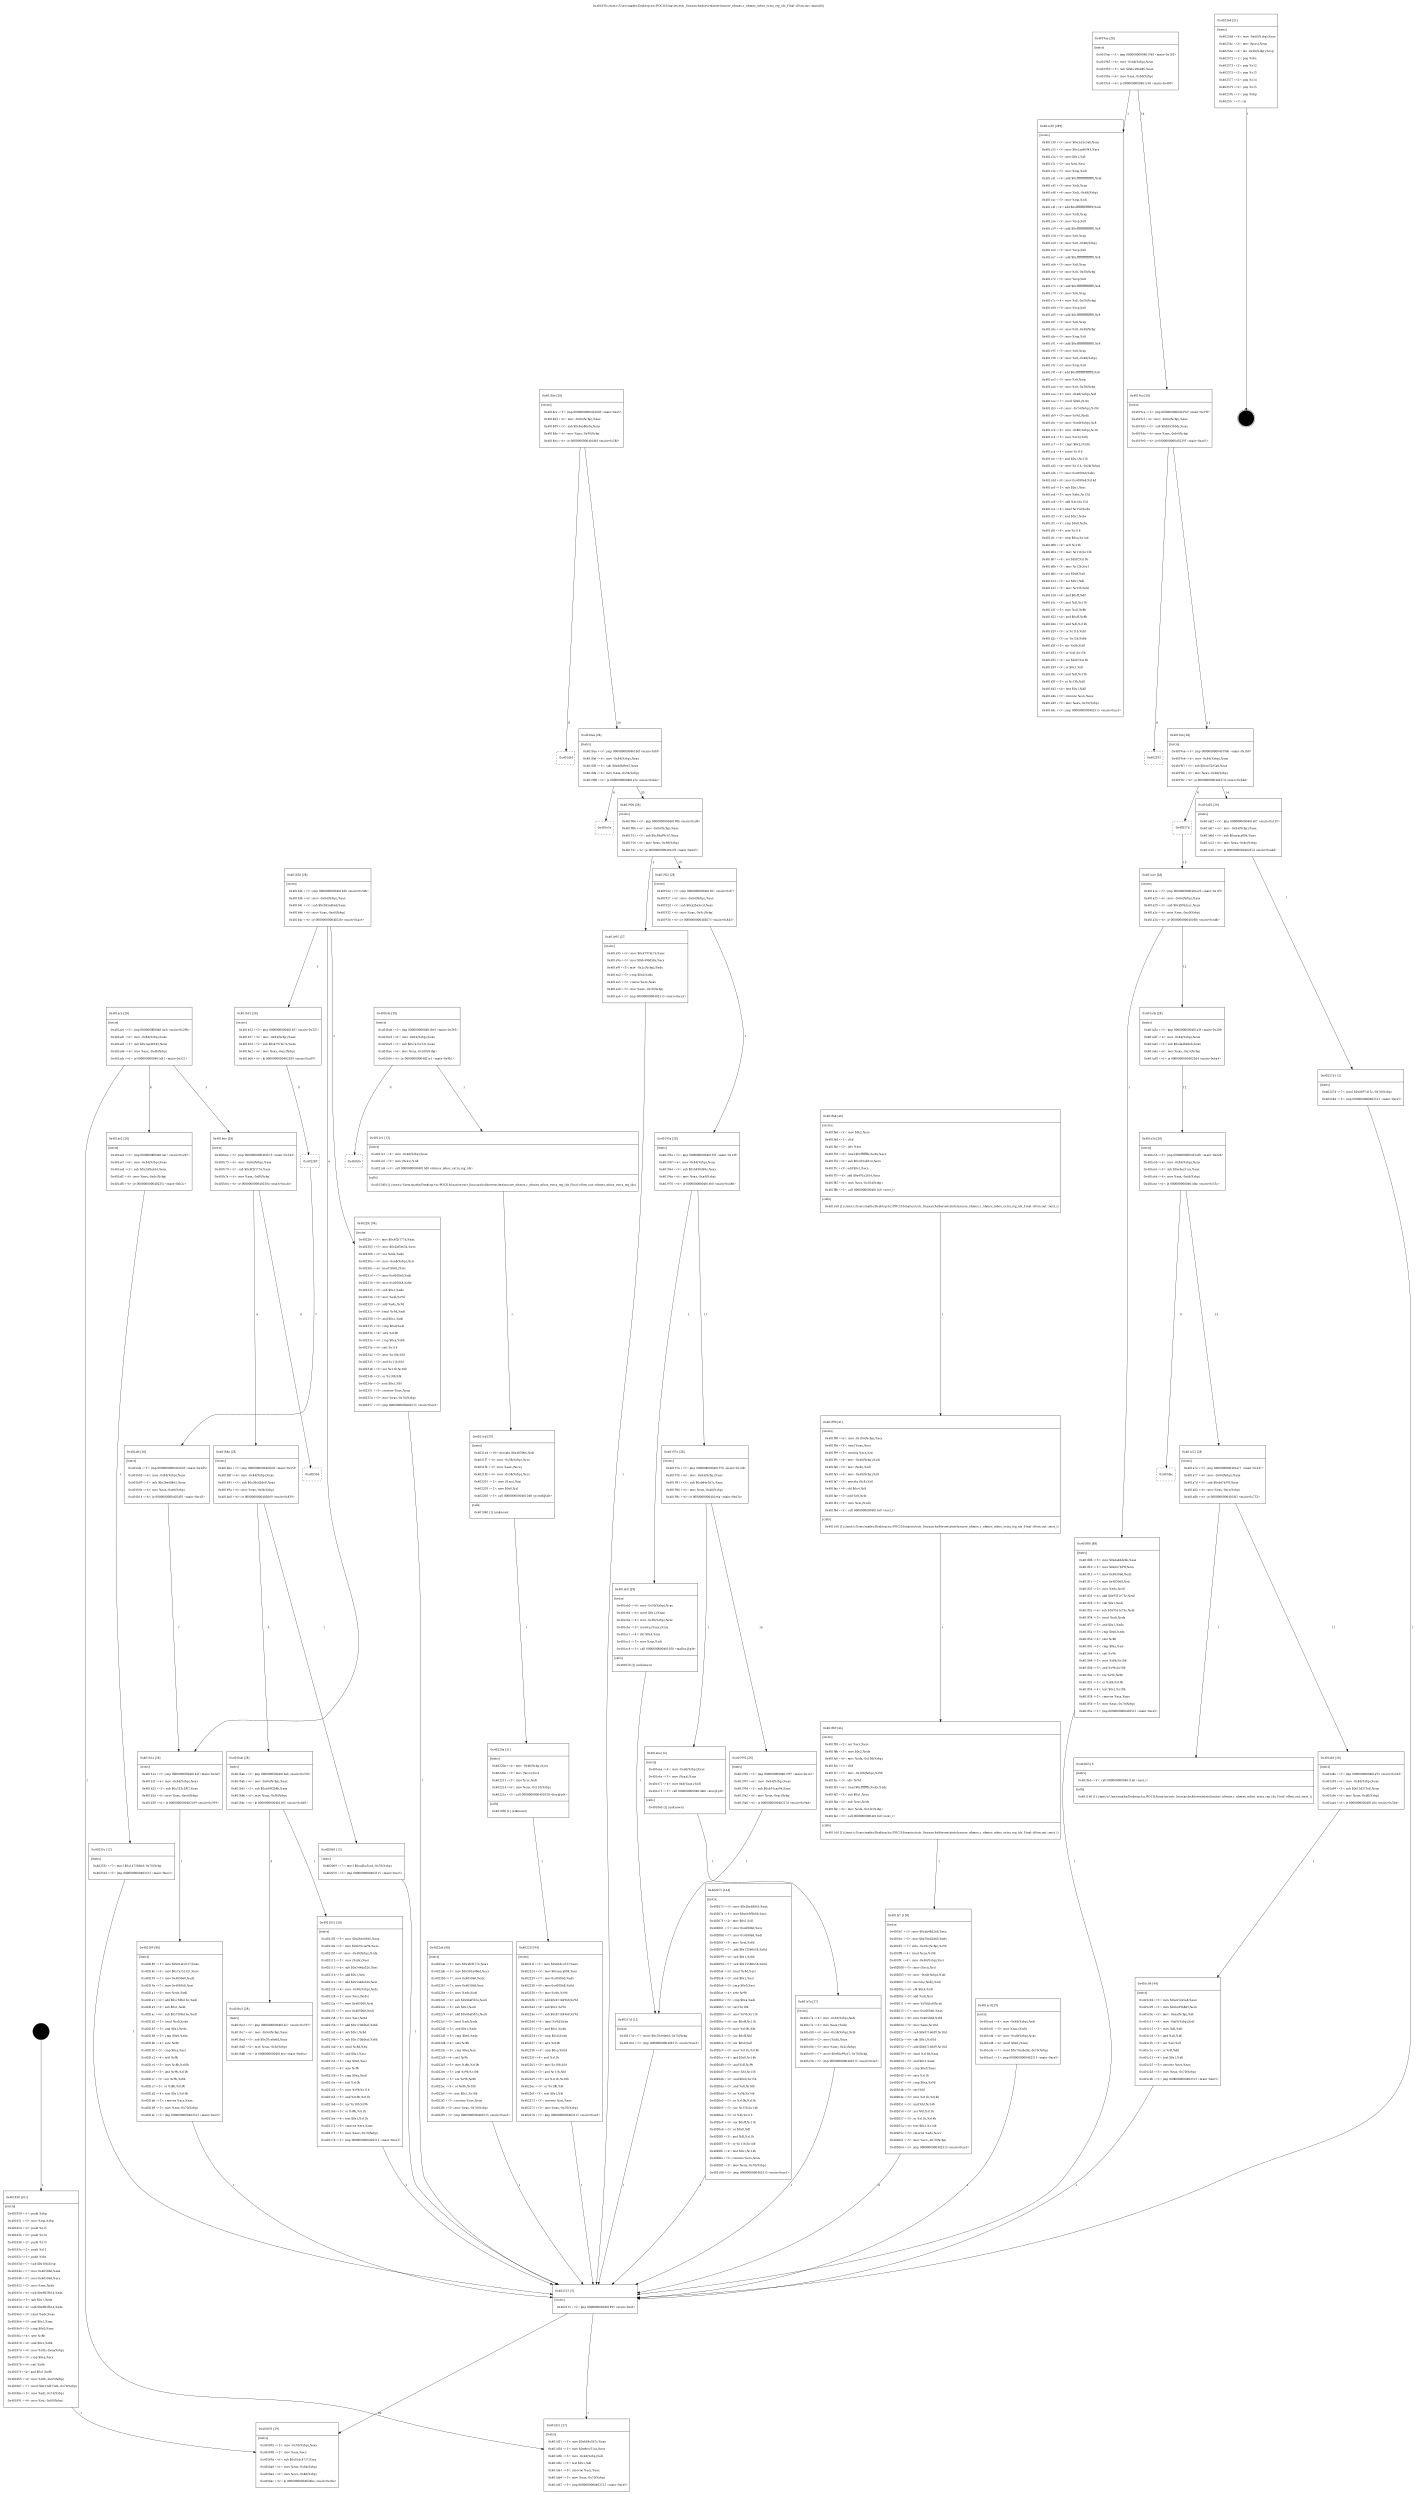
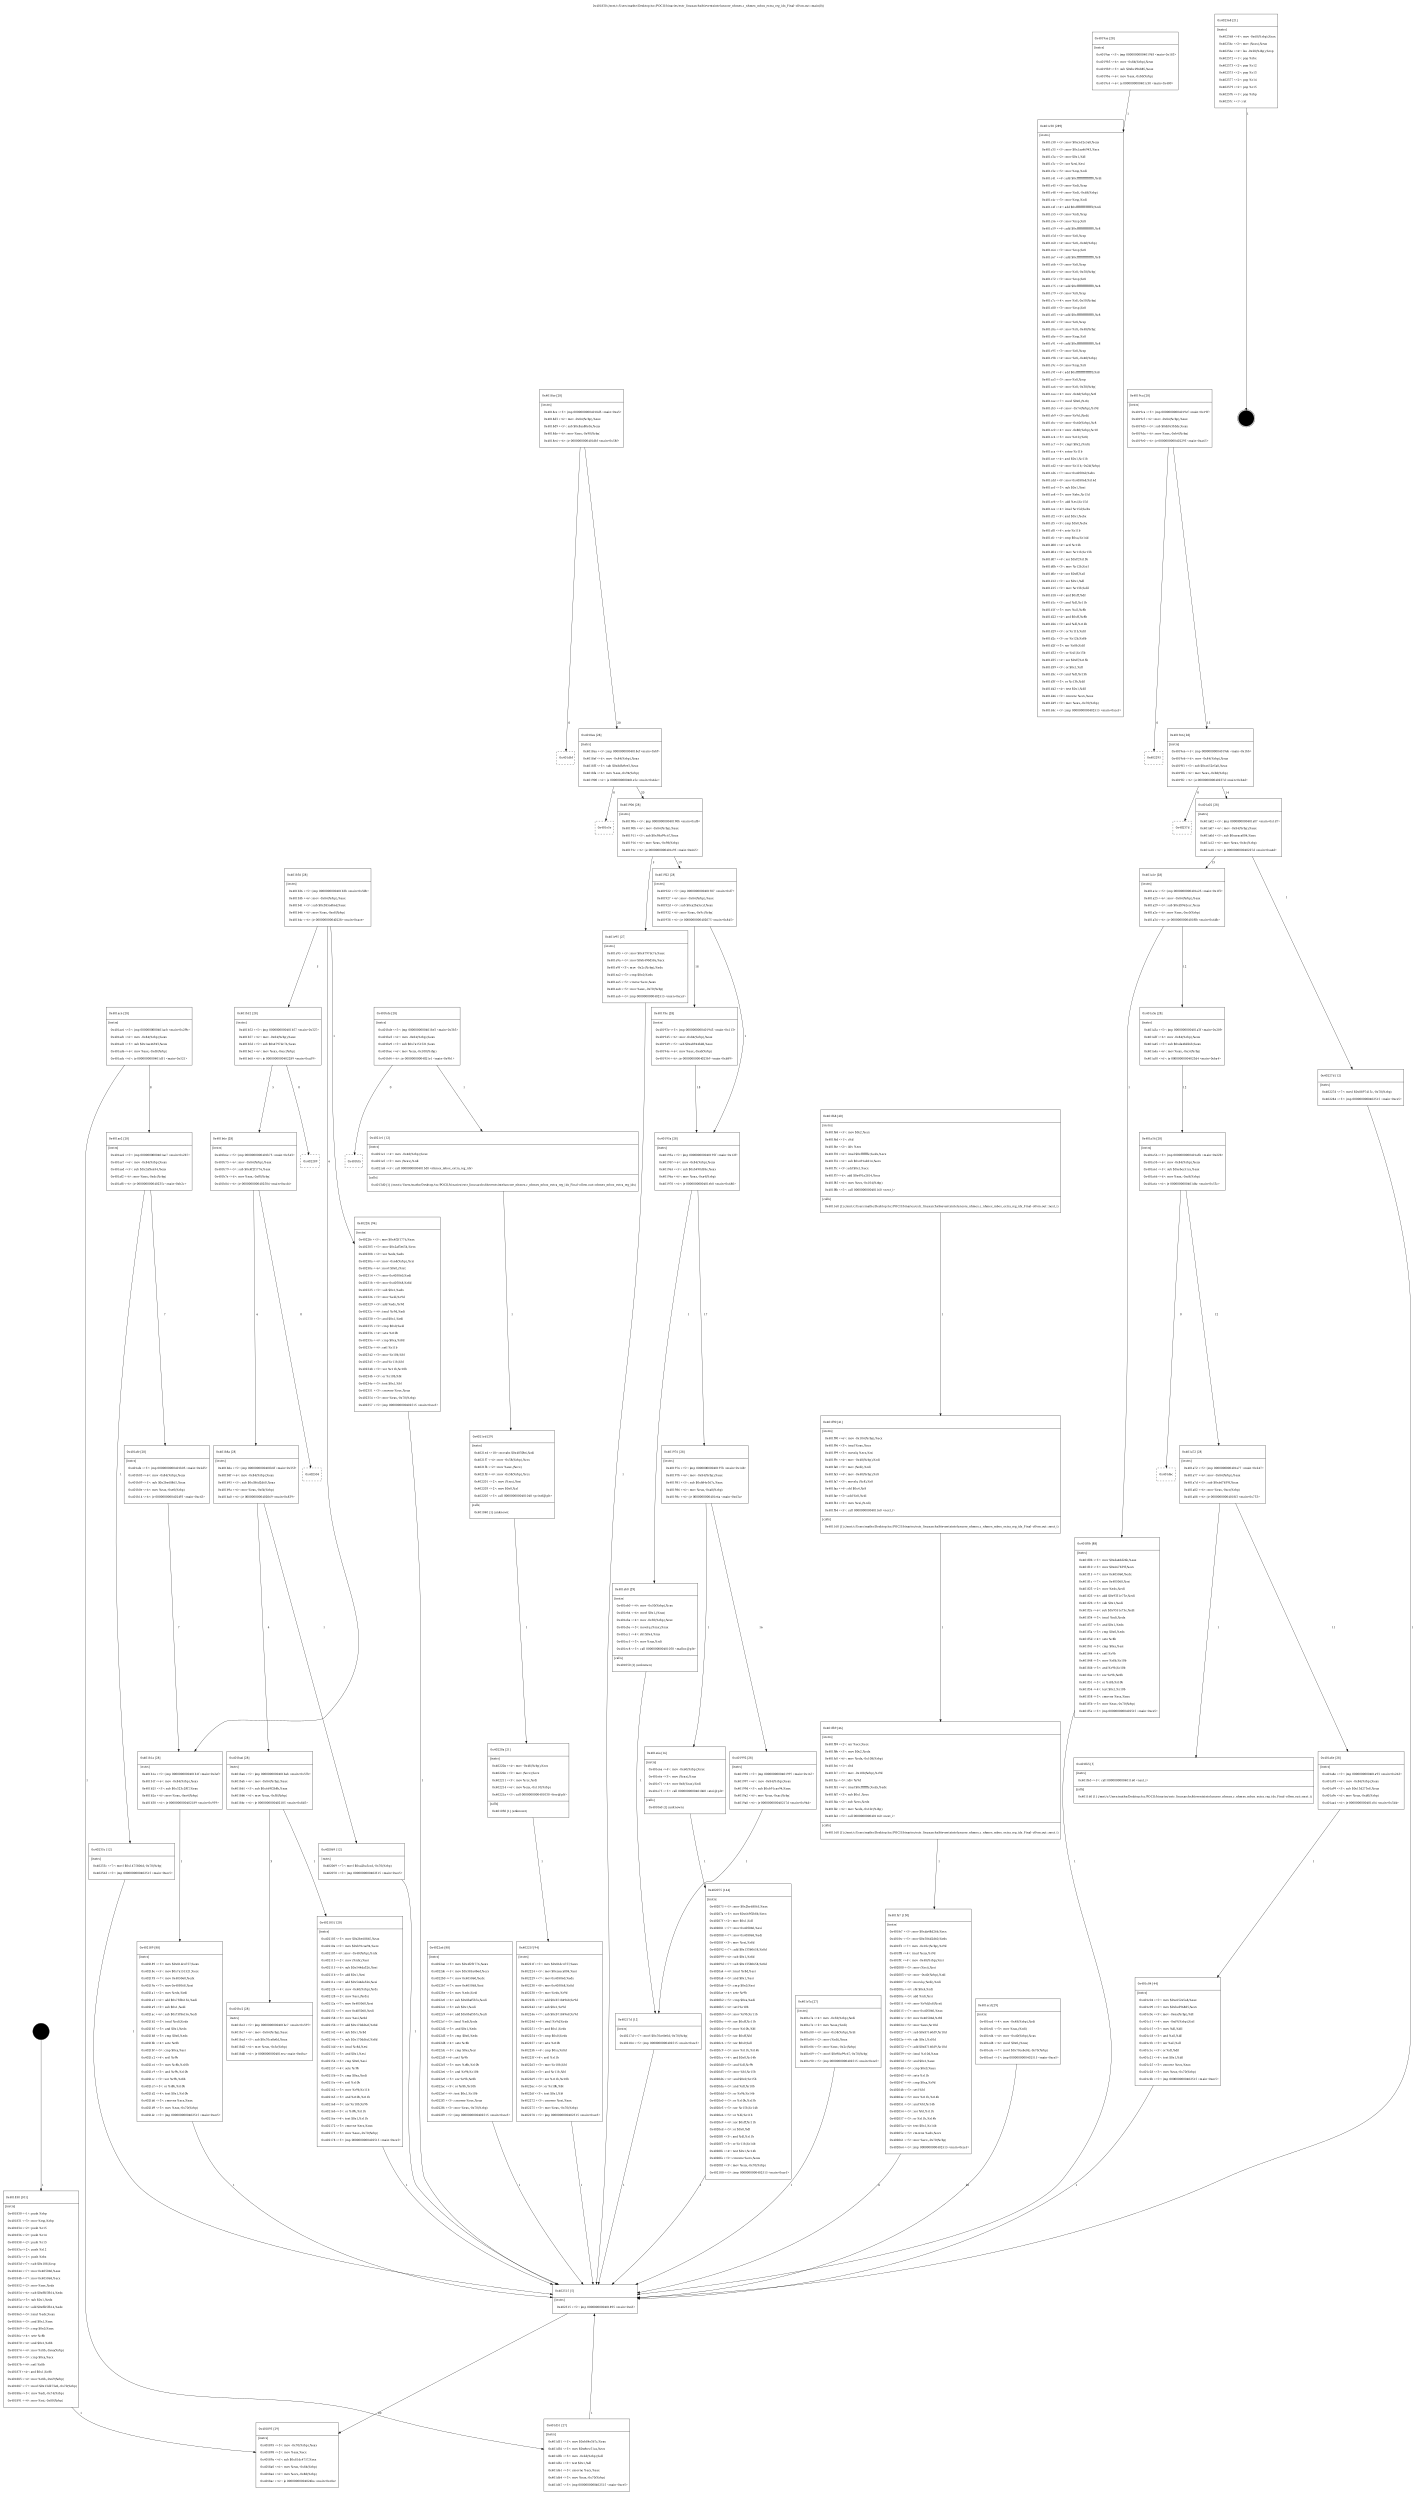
(1152, 239) -> none
(1182, 850) -> (1211, 862)
none -> (694, 1036)
(201, 1098) -> (266, 1098)
(313, 1357) -> (158, 1317)
(779, 1882) -> (697, 1850)
(967, 2185) -> (967, 2185)
(588, 2365) -> (592, 2368)
